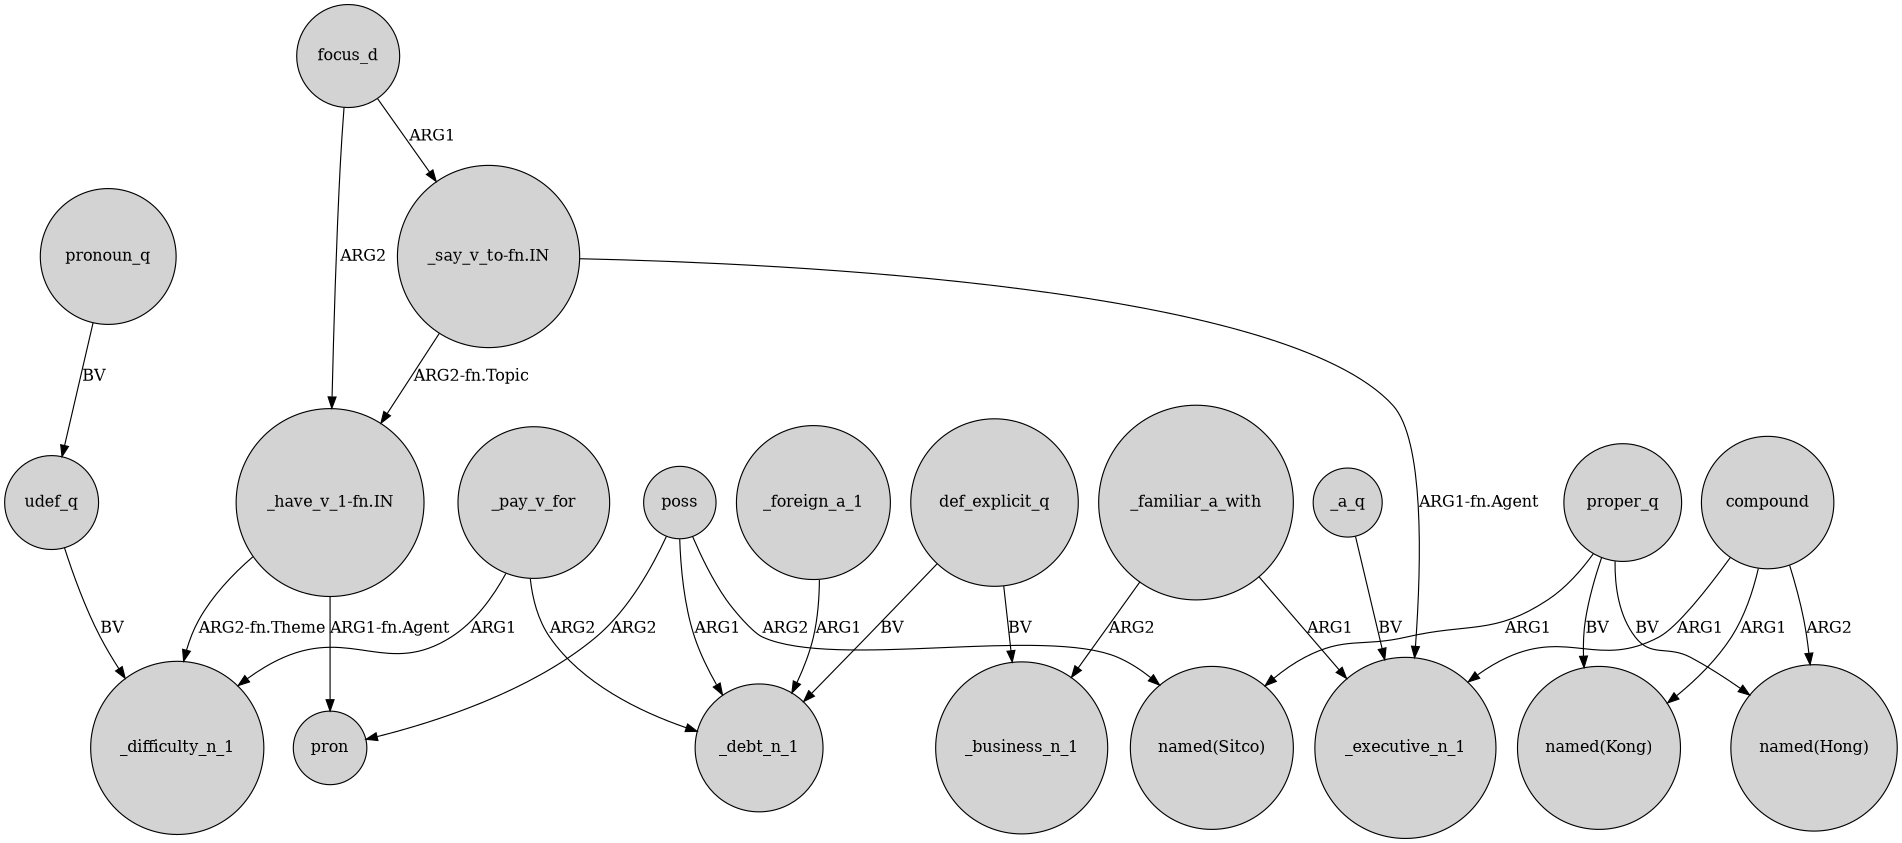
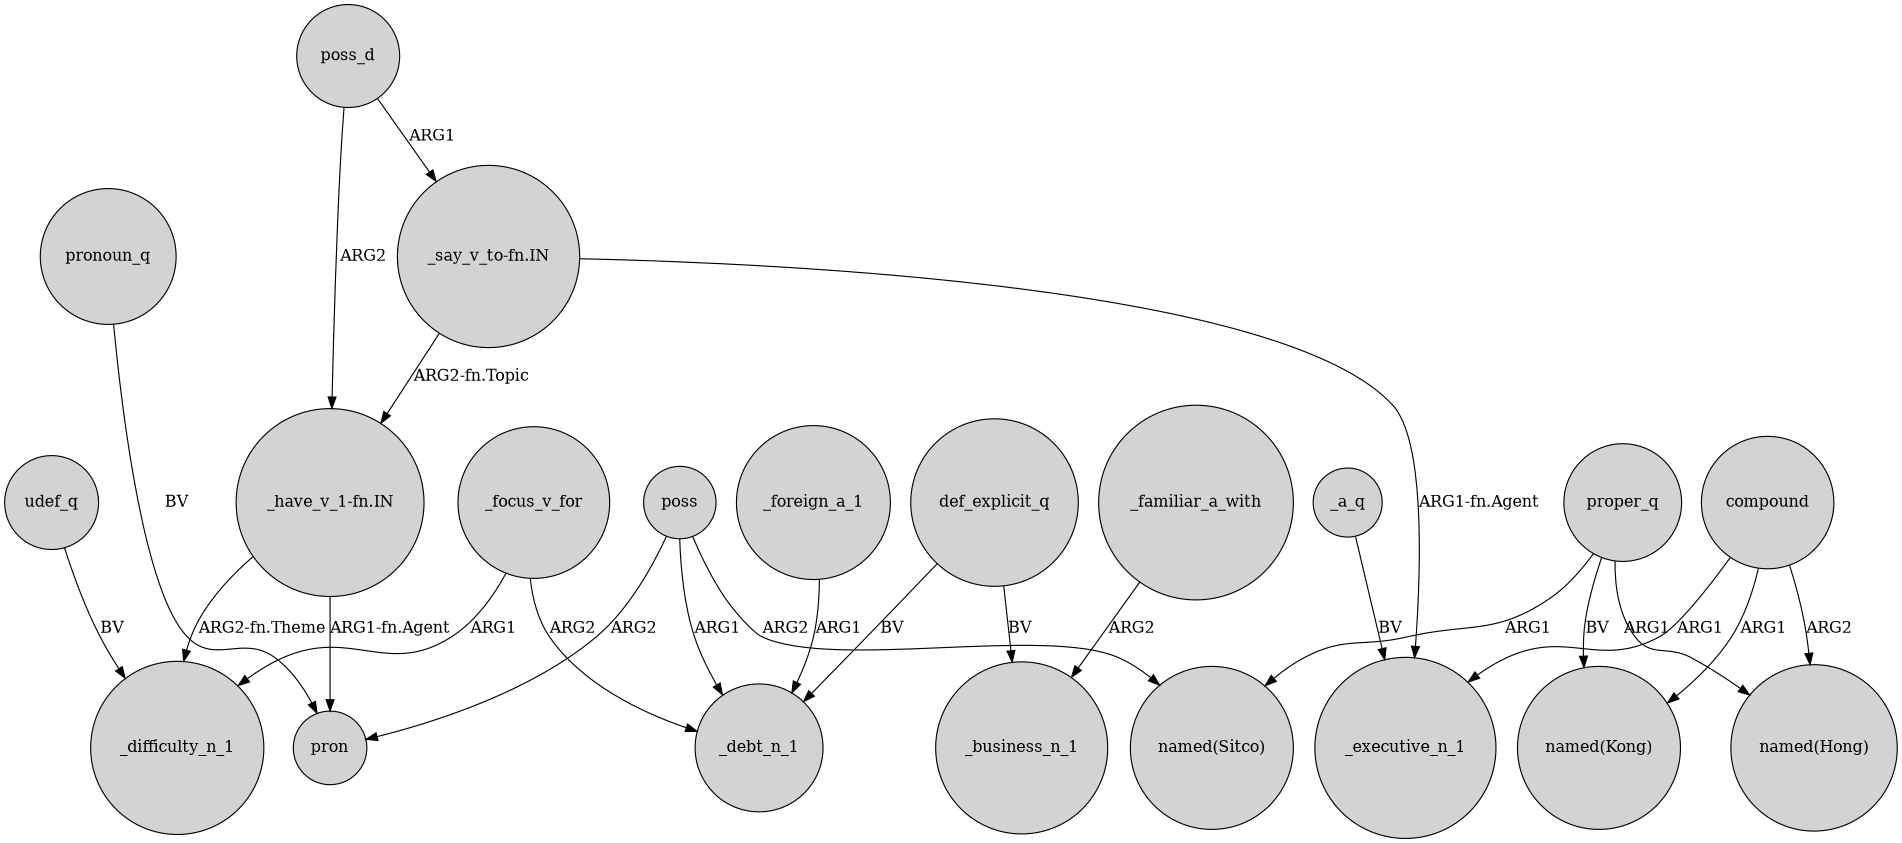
(348, 56) -> (348, 56)
(79, 384) -> (152, 559)
(534, 503) -> (534, 503)
(1299, 623) -> none
(1647, 629) -> (1647, 629)
